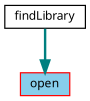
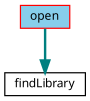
(45, 44) -> (45, 44)
